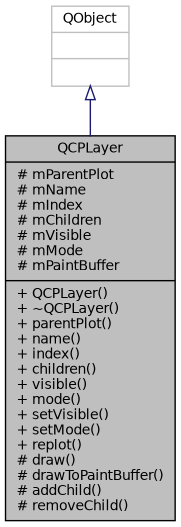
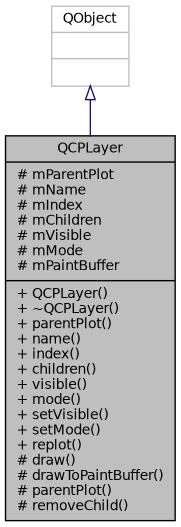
(59, 491) -> (65, 491)
